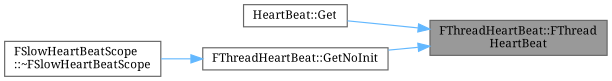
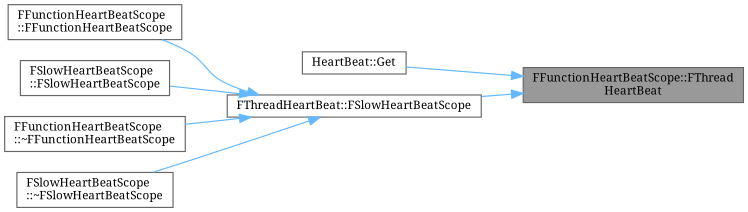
none -> (95, 22)
(519, 38) -> (633, 85)
(295, 59) -> (354, 106)
none -> (95, 78)
none -> (95, 134)
